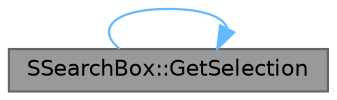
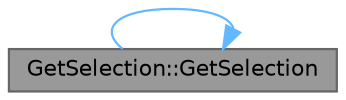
(168, 70) -> (173, 70)
